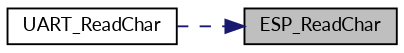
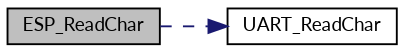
(201, 26) -> (184, 26)
